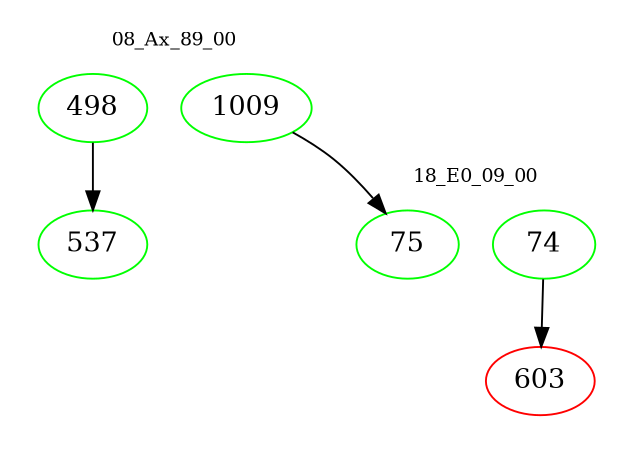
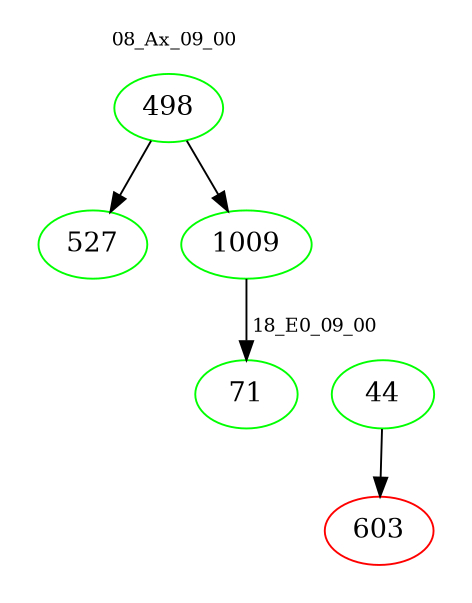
(174, 41) -> (174, 41)
none -> (203, 168)
(93, 245) -> (93, 245)
(408, 245) -> (246, 394)
(544, 245) -> (383, 394)
